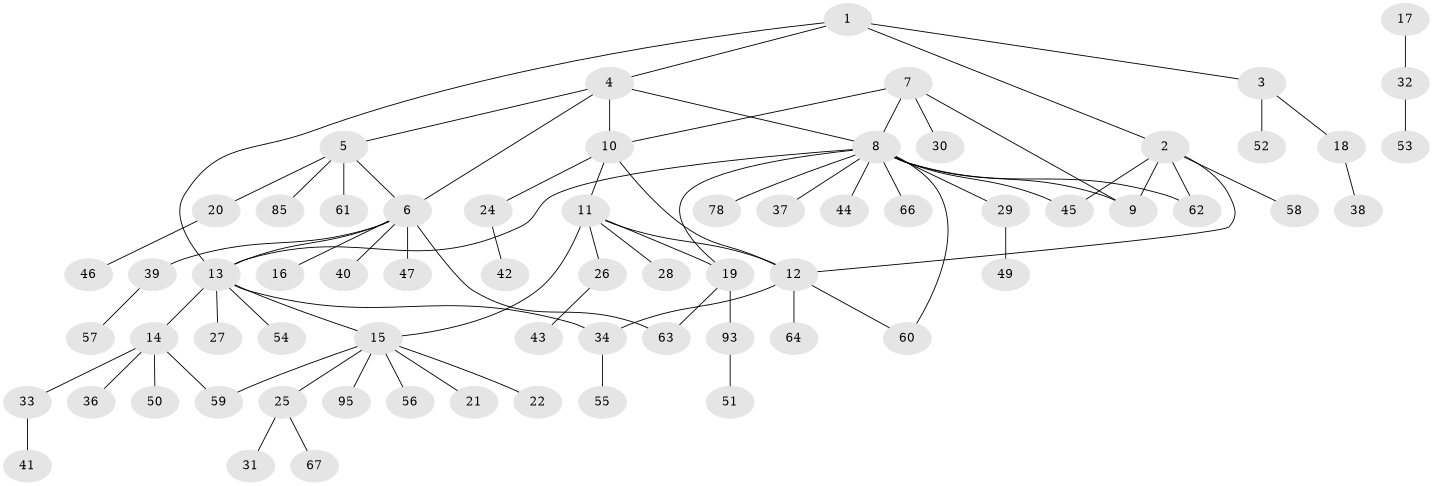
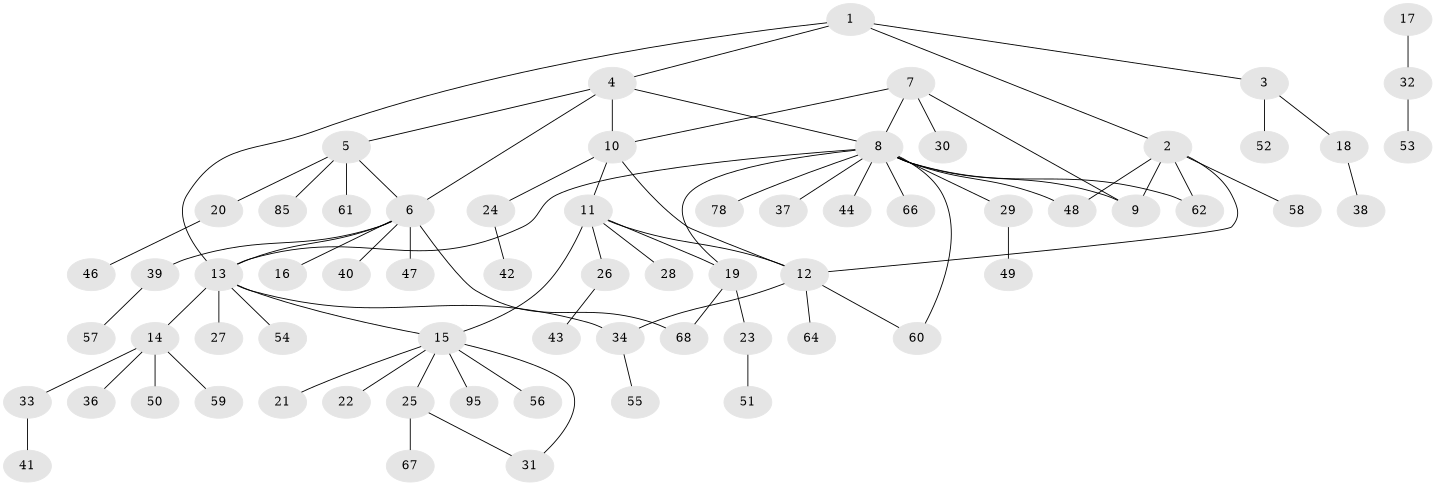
(1070, 211) -> (1072, 211)
(666, 338) -> (684, 338)
(730, 338) -> (748, 338)
(297, 368) -> (555, 375)
